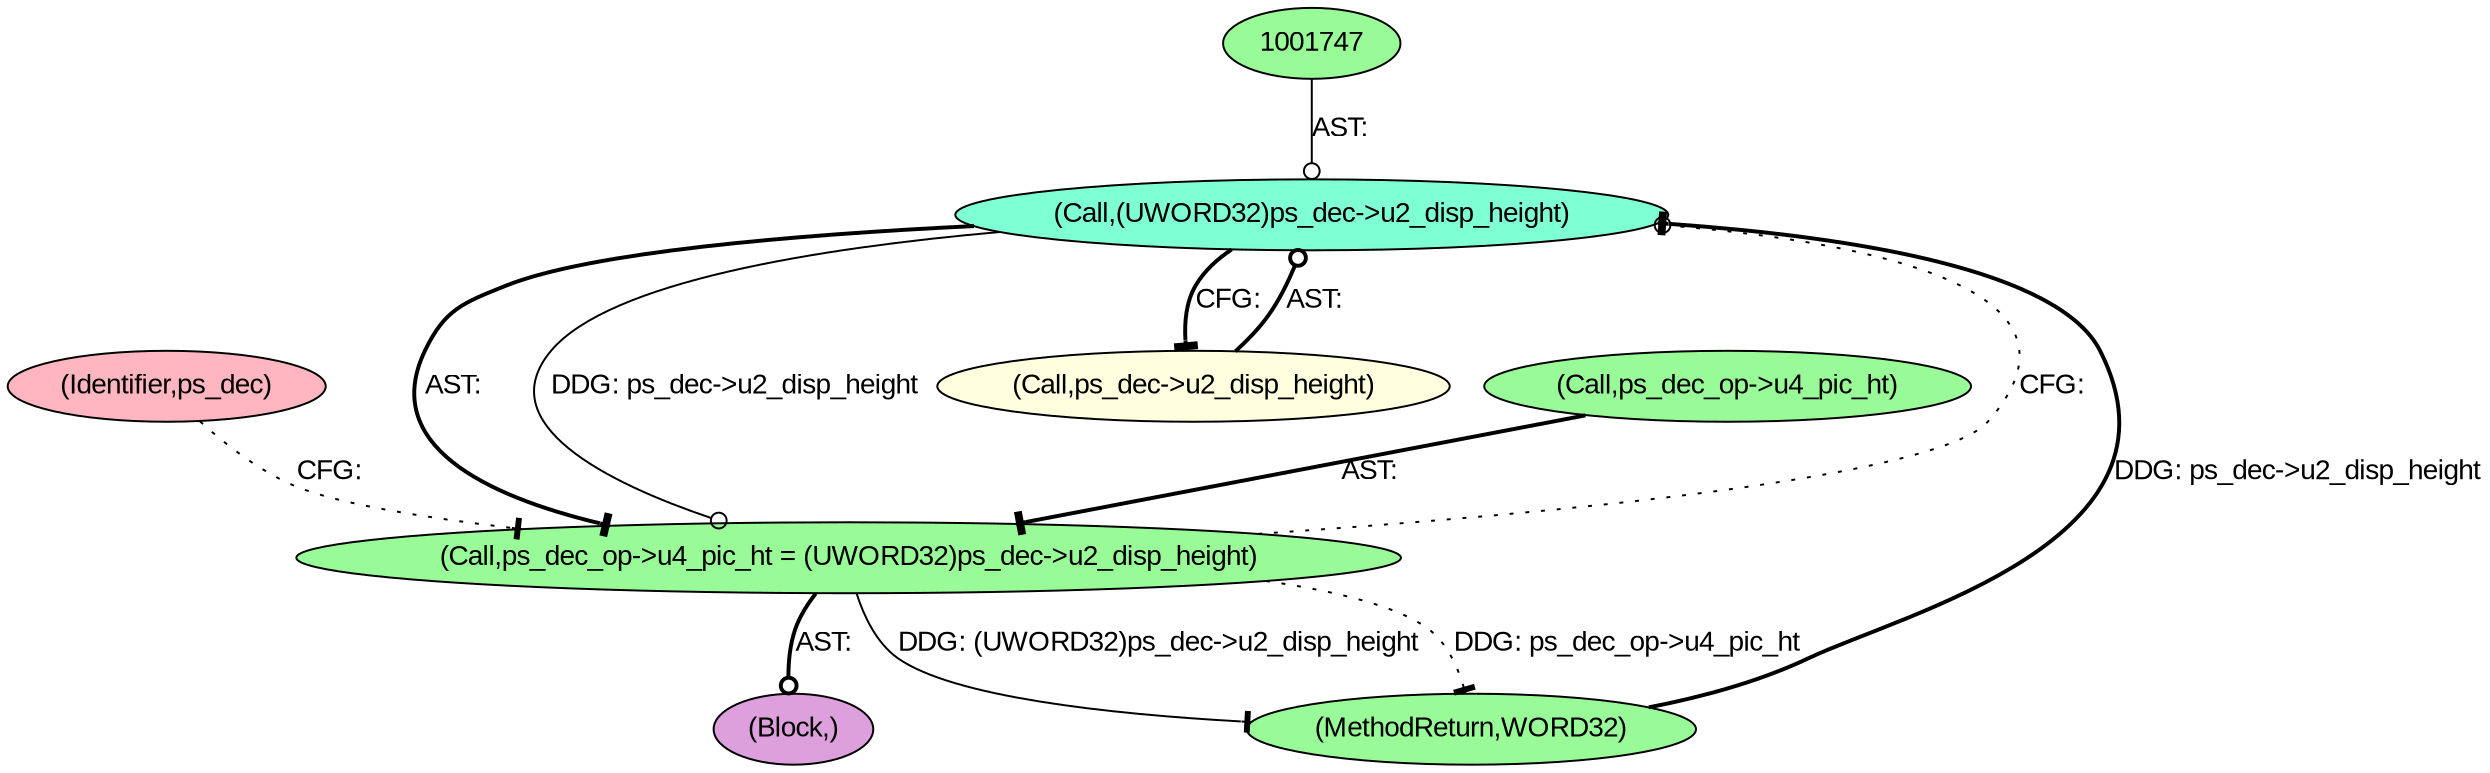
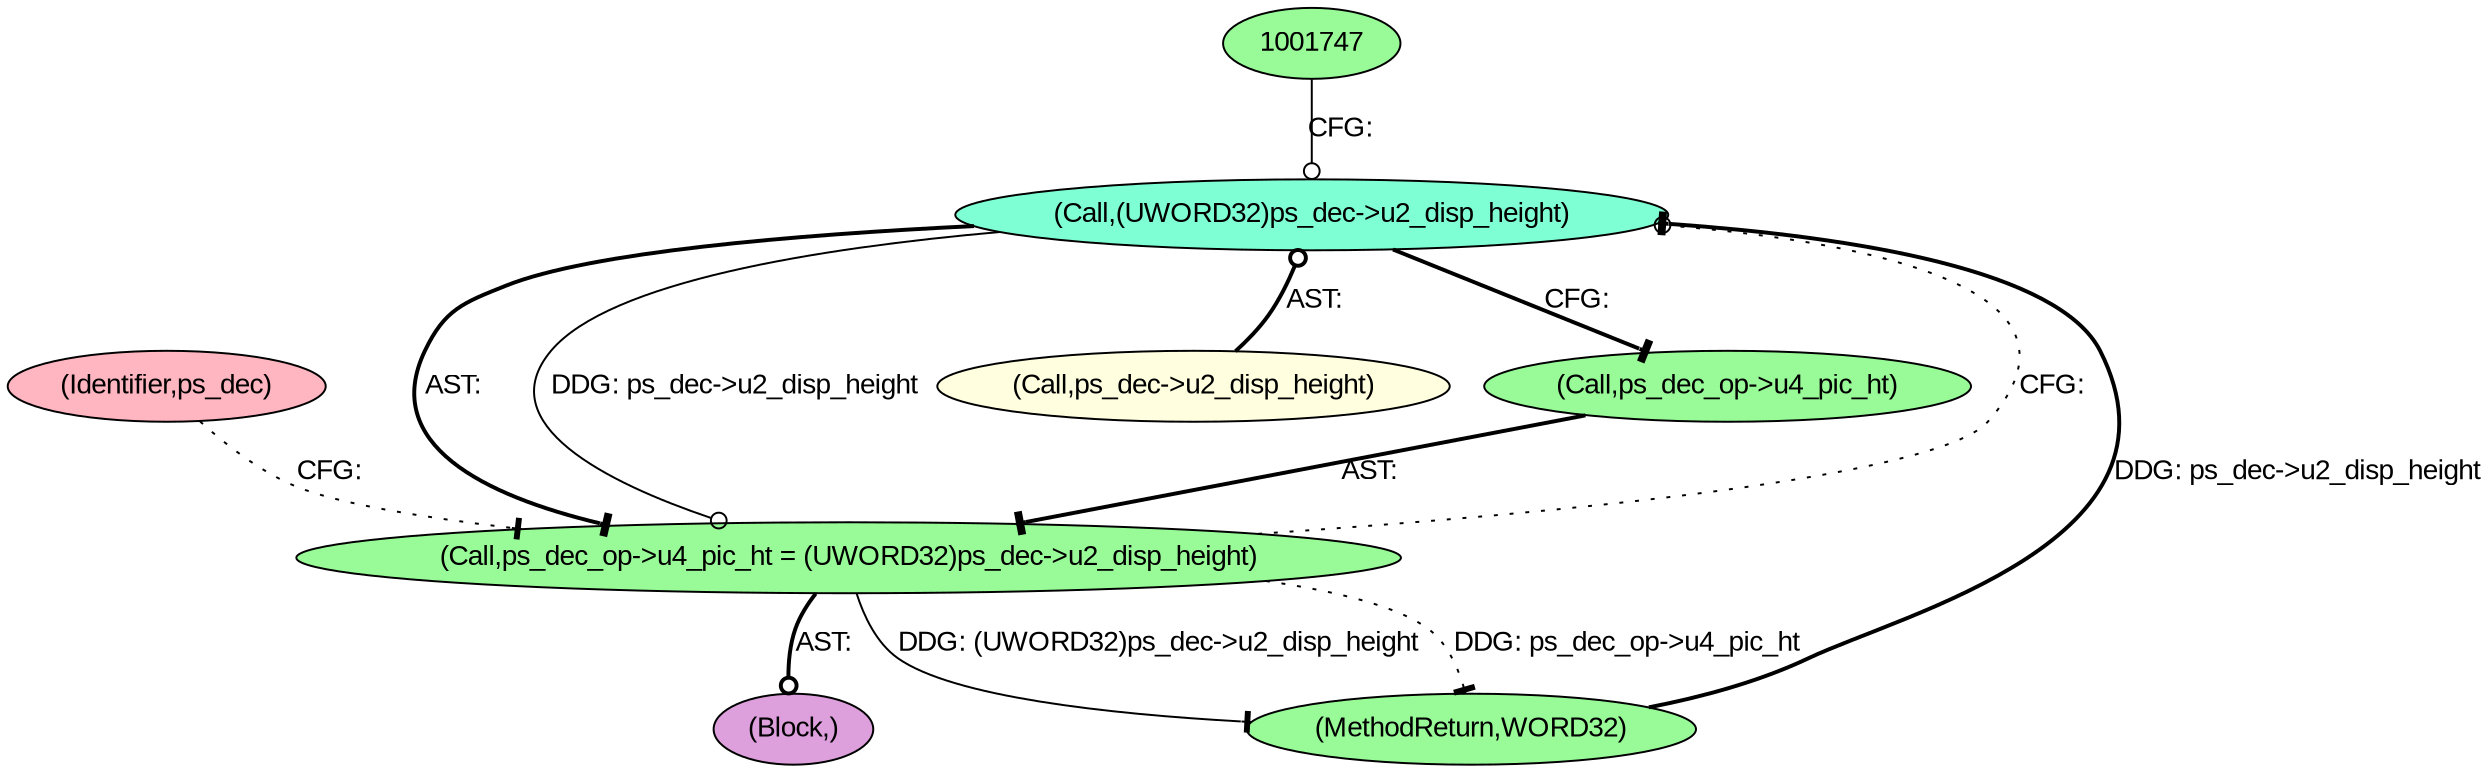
(1344, 129) -> (1344, 129)
(1195, 288) -> (1516, 299)
